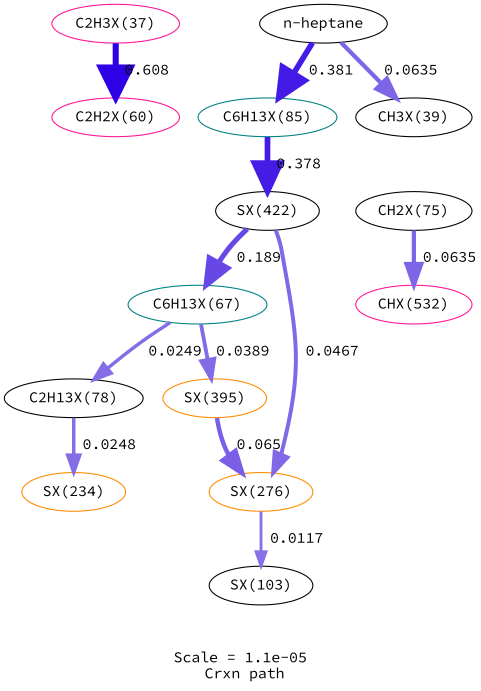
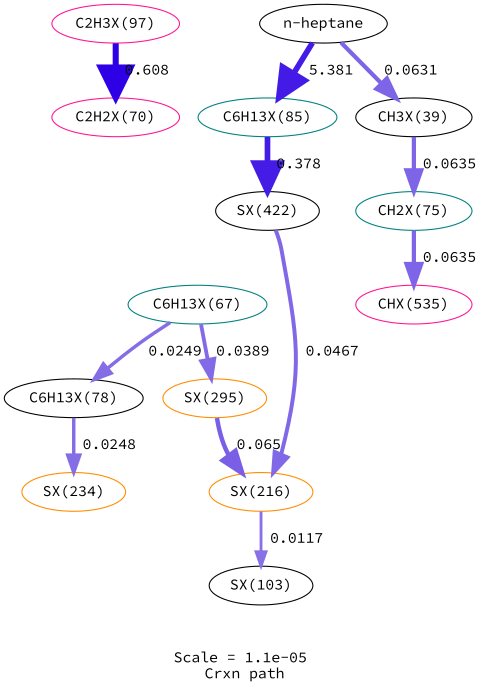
(116, 24) -> (116, 24)
(327, 71) -> (327, 71)
(406, 71) -> (406, 71)
(116, 117) -> (116, 117)
none -> (414, 153)
(414, 211) -> (414, 211)
(232, 245) -> none
(414, 305) -> (414, 305)
(74, 398) -> (74, 398)
(215, 398) -> (215, 398)
(261, 492) -> (261, 492)
